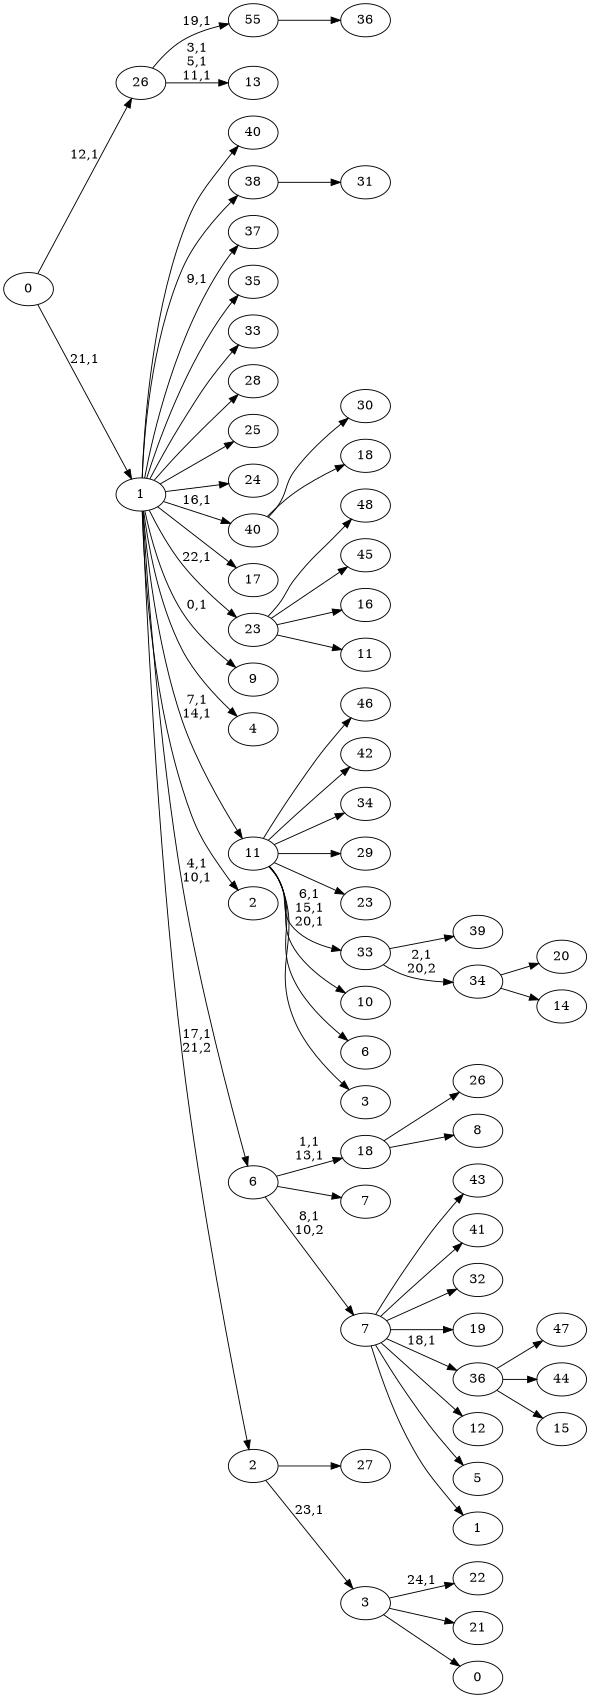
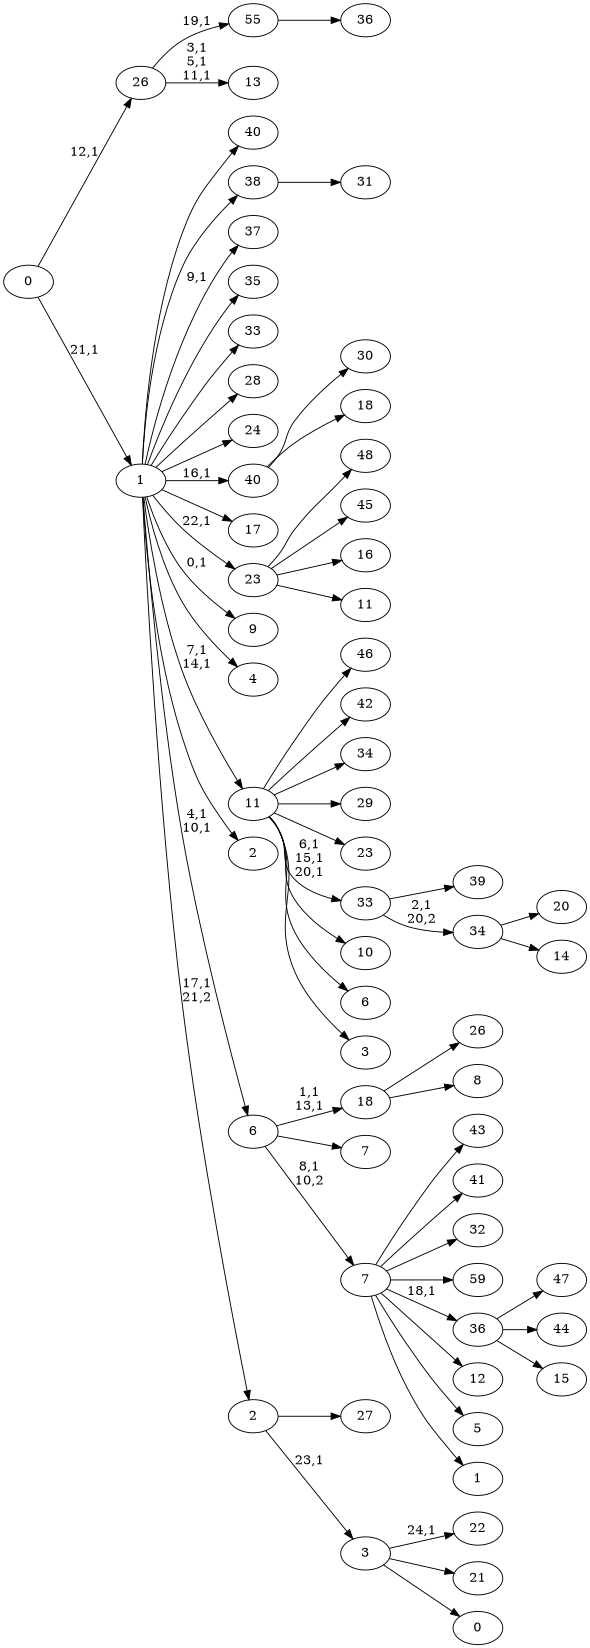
(253, 431) -> none
(478, 1330) -> (478, 1280)
